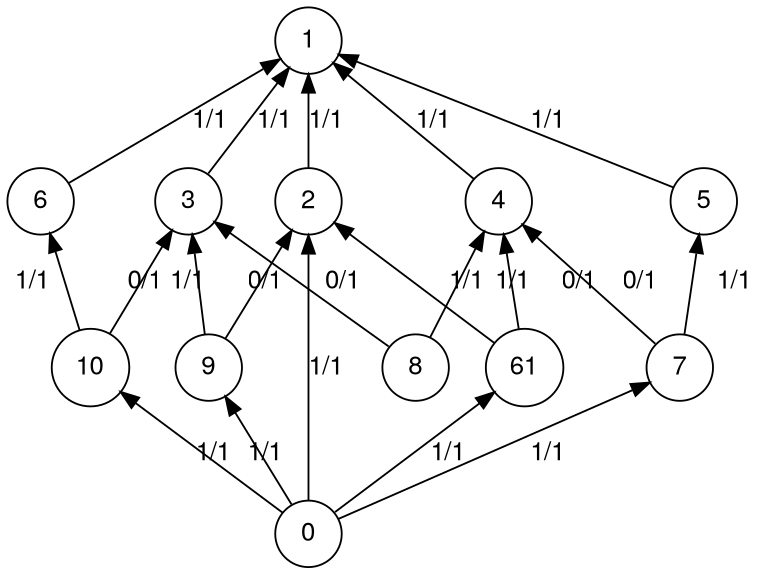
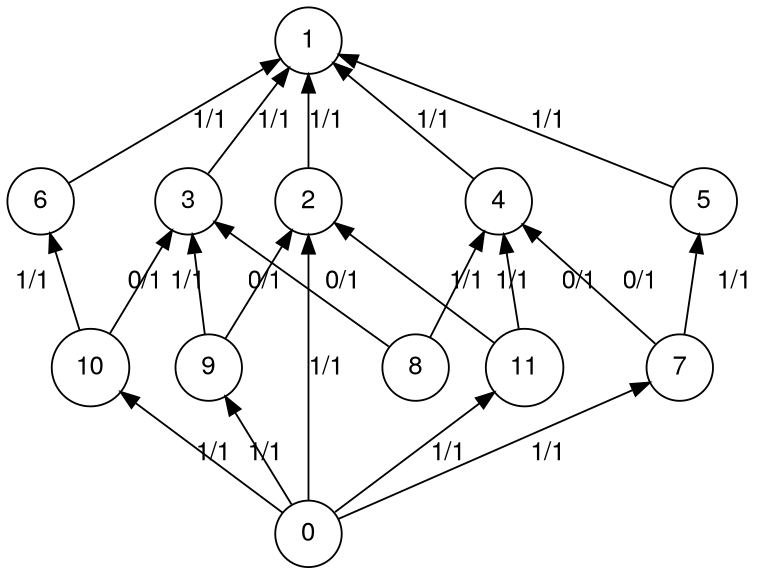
(525, 368) -> (525, 368)
